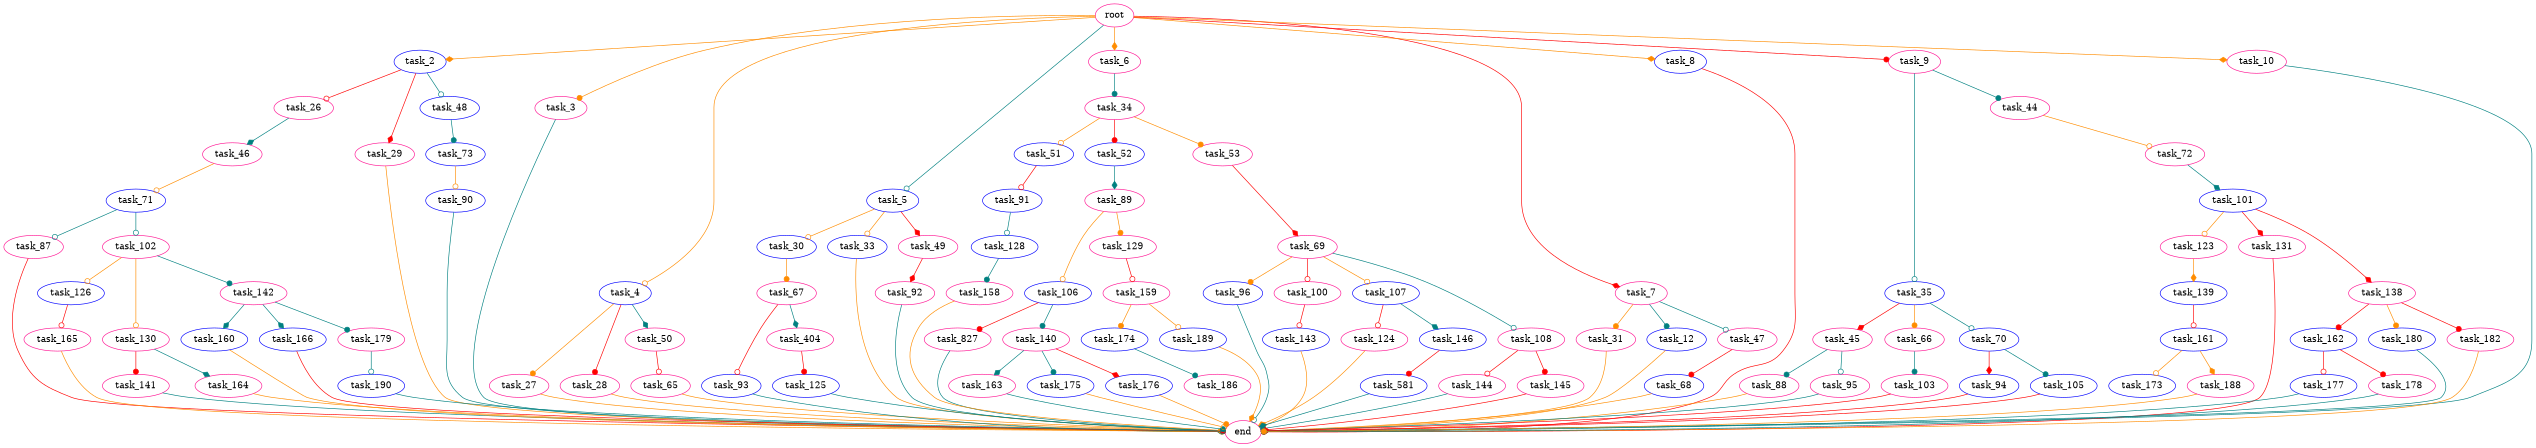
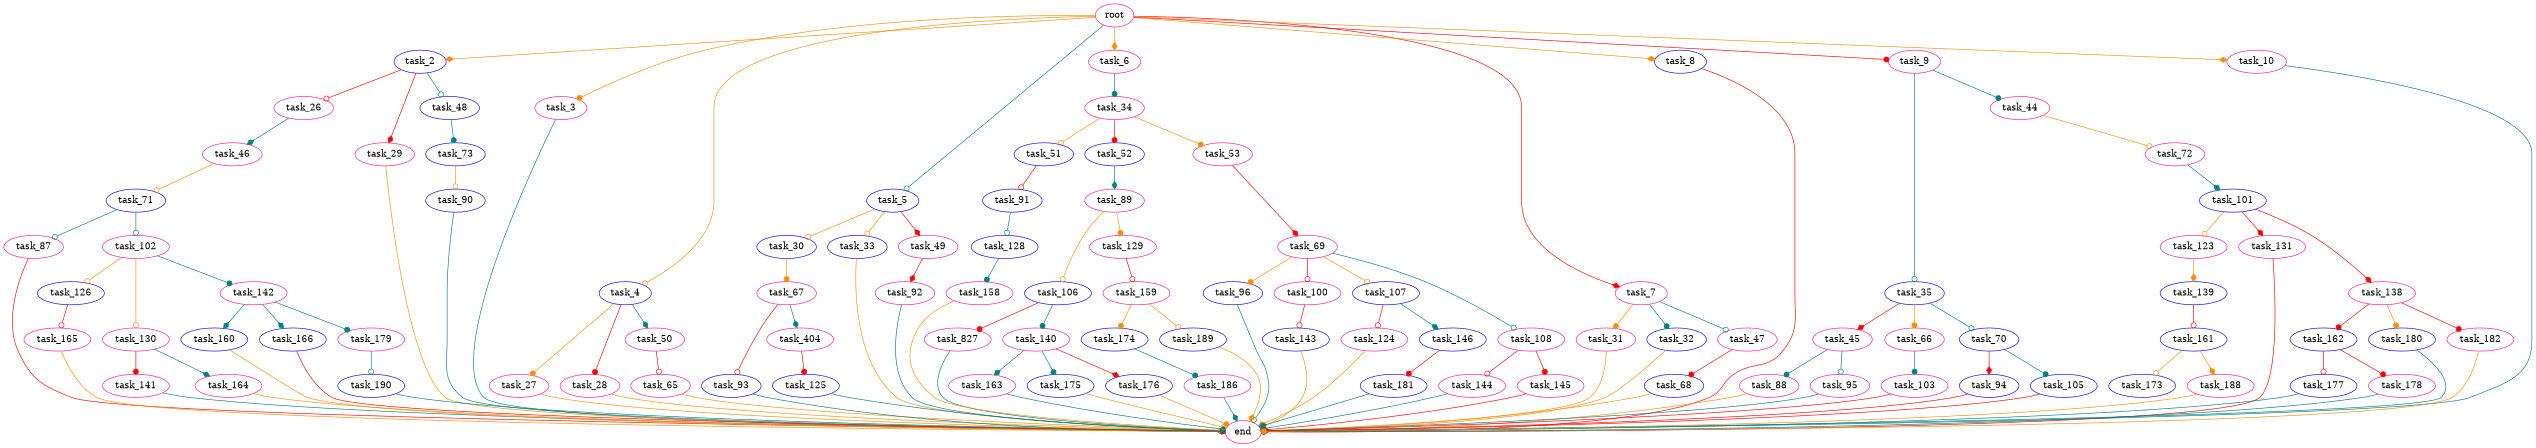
(1677, 340) -> (1677, 340)
(1394, 386) -> (1394, 386)
none -> (1229, 406)
